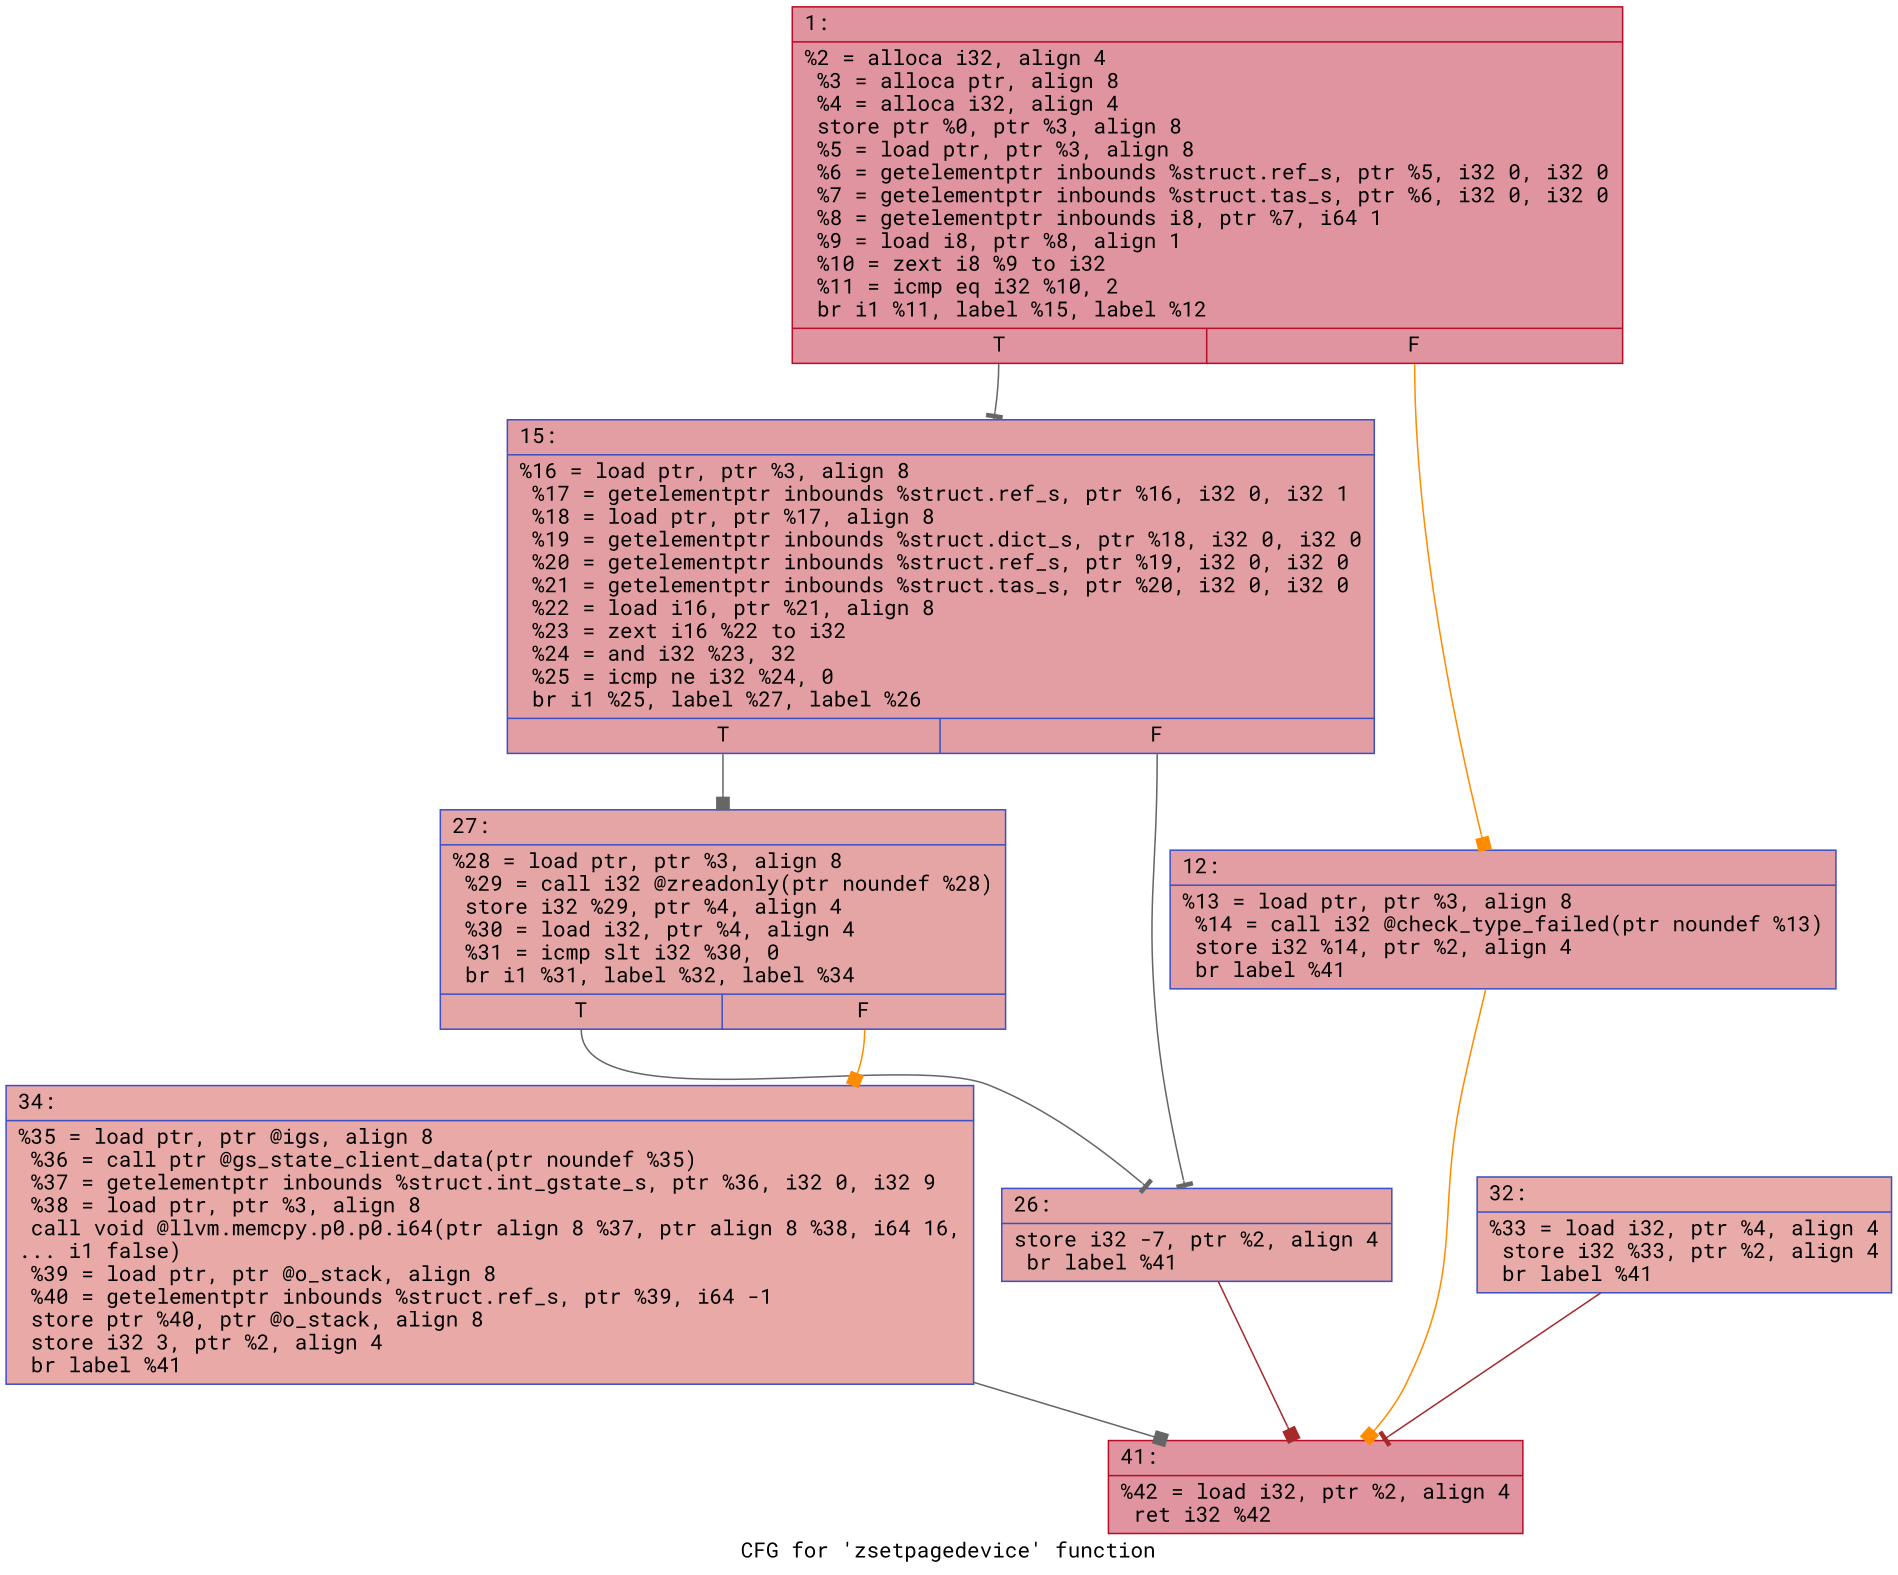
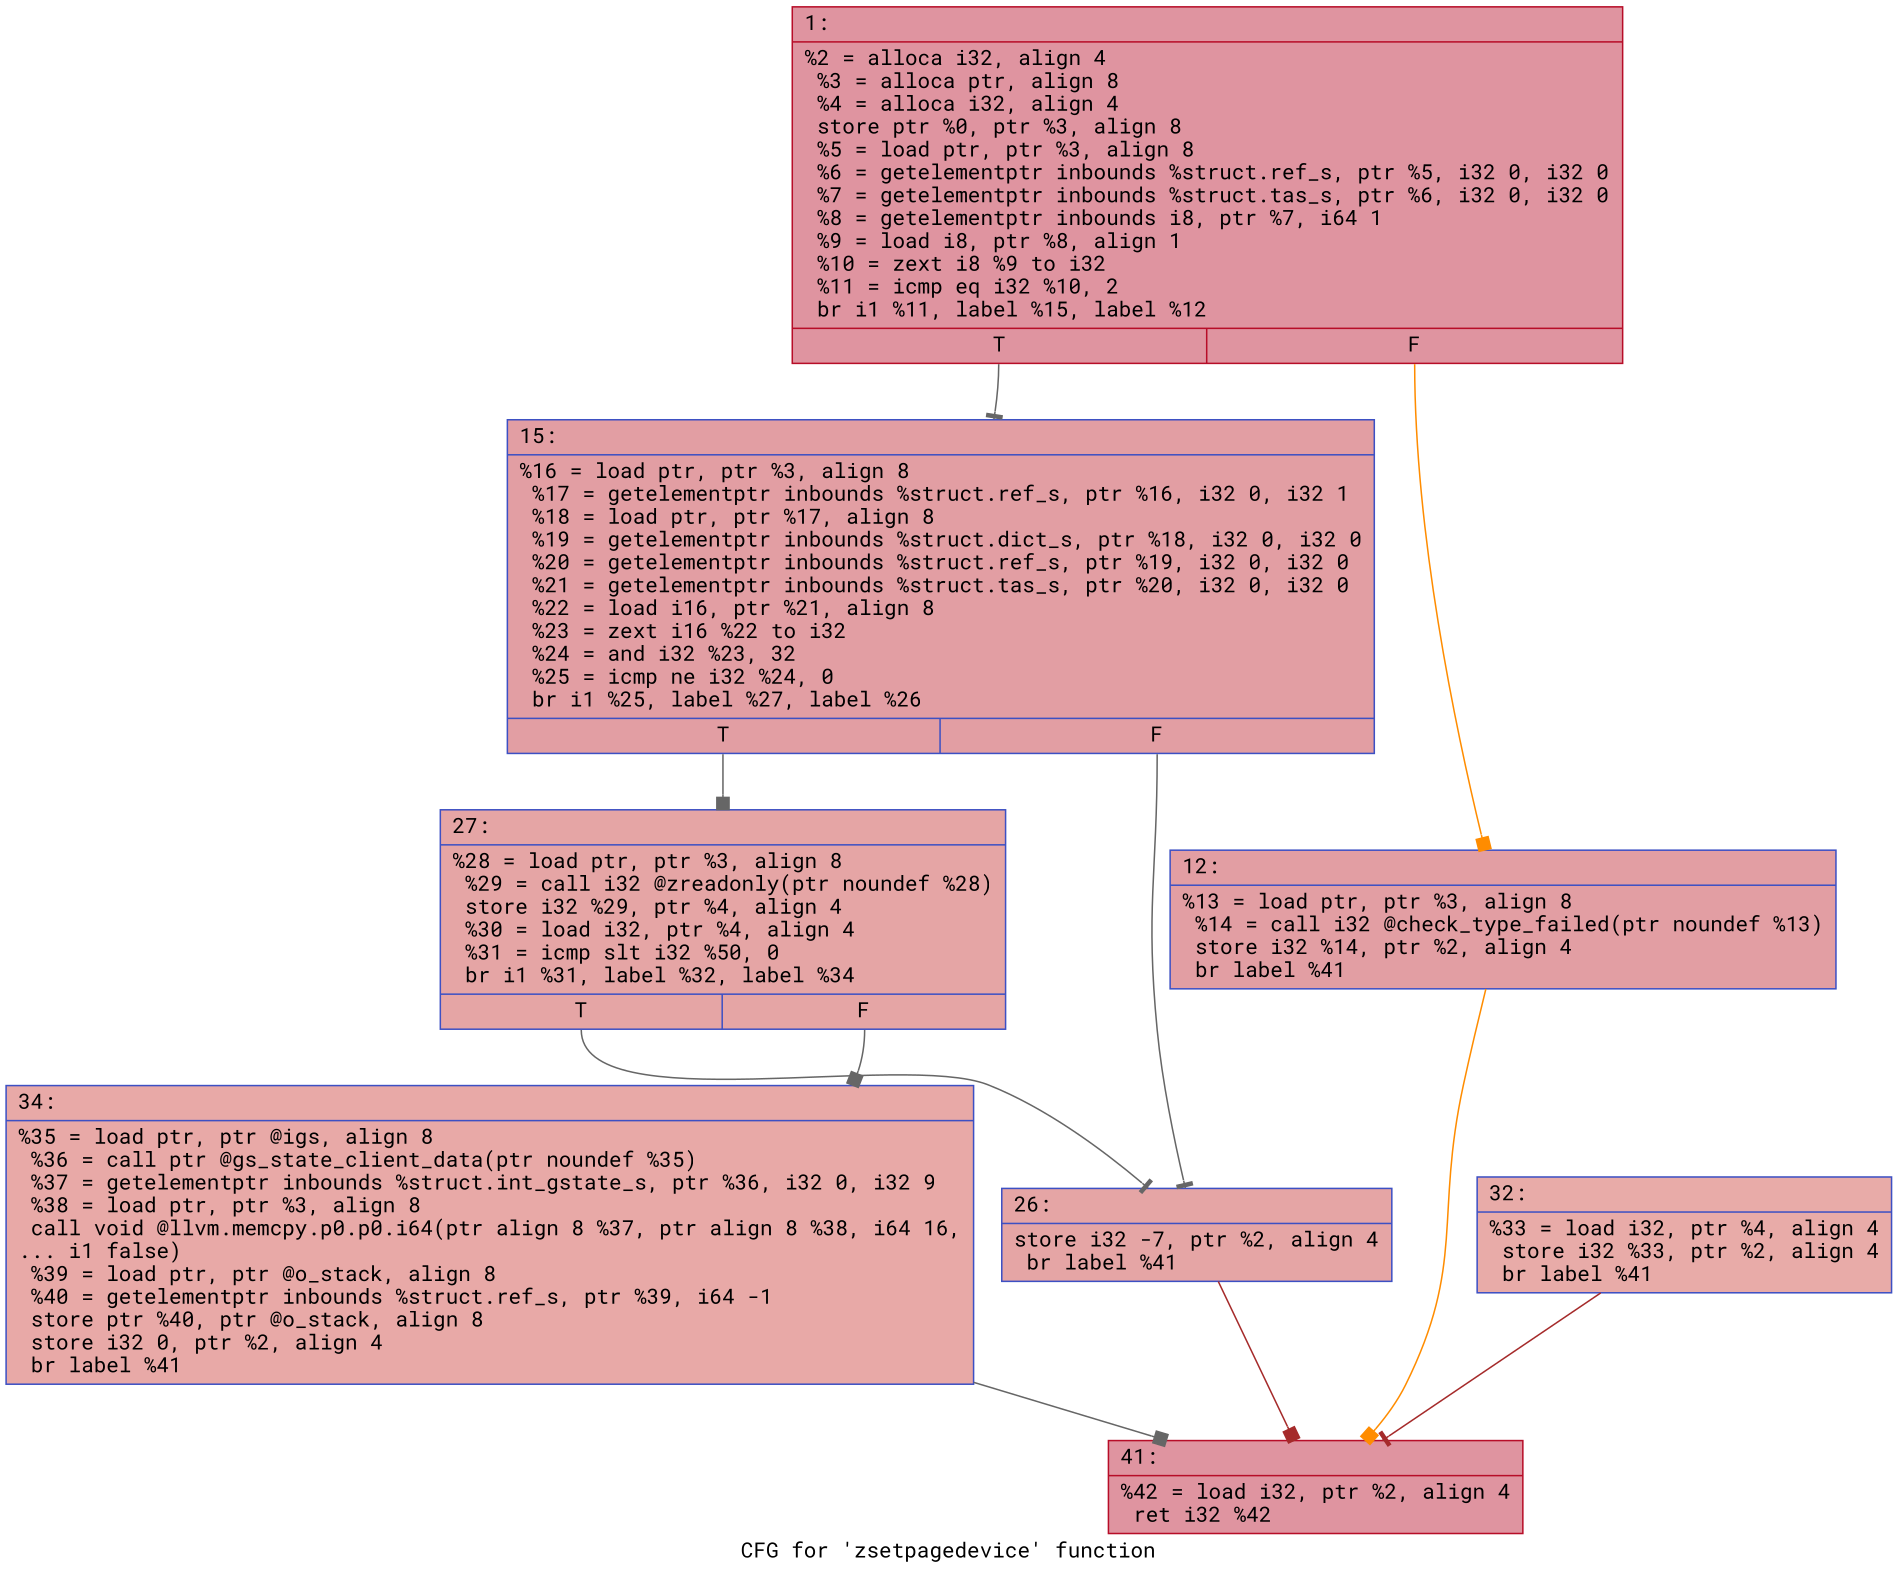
(616, 953) -> (616, 953)
(863, 1051) -> (863, 1051)
(201, 1343) -> (201, 1343)
